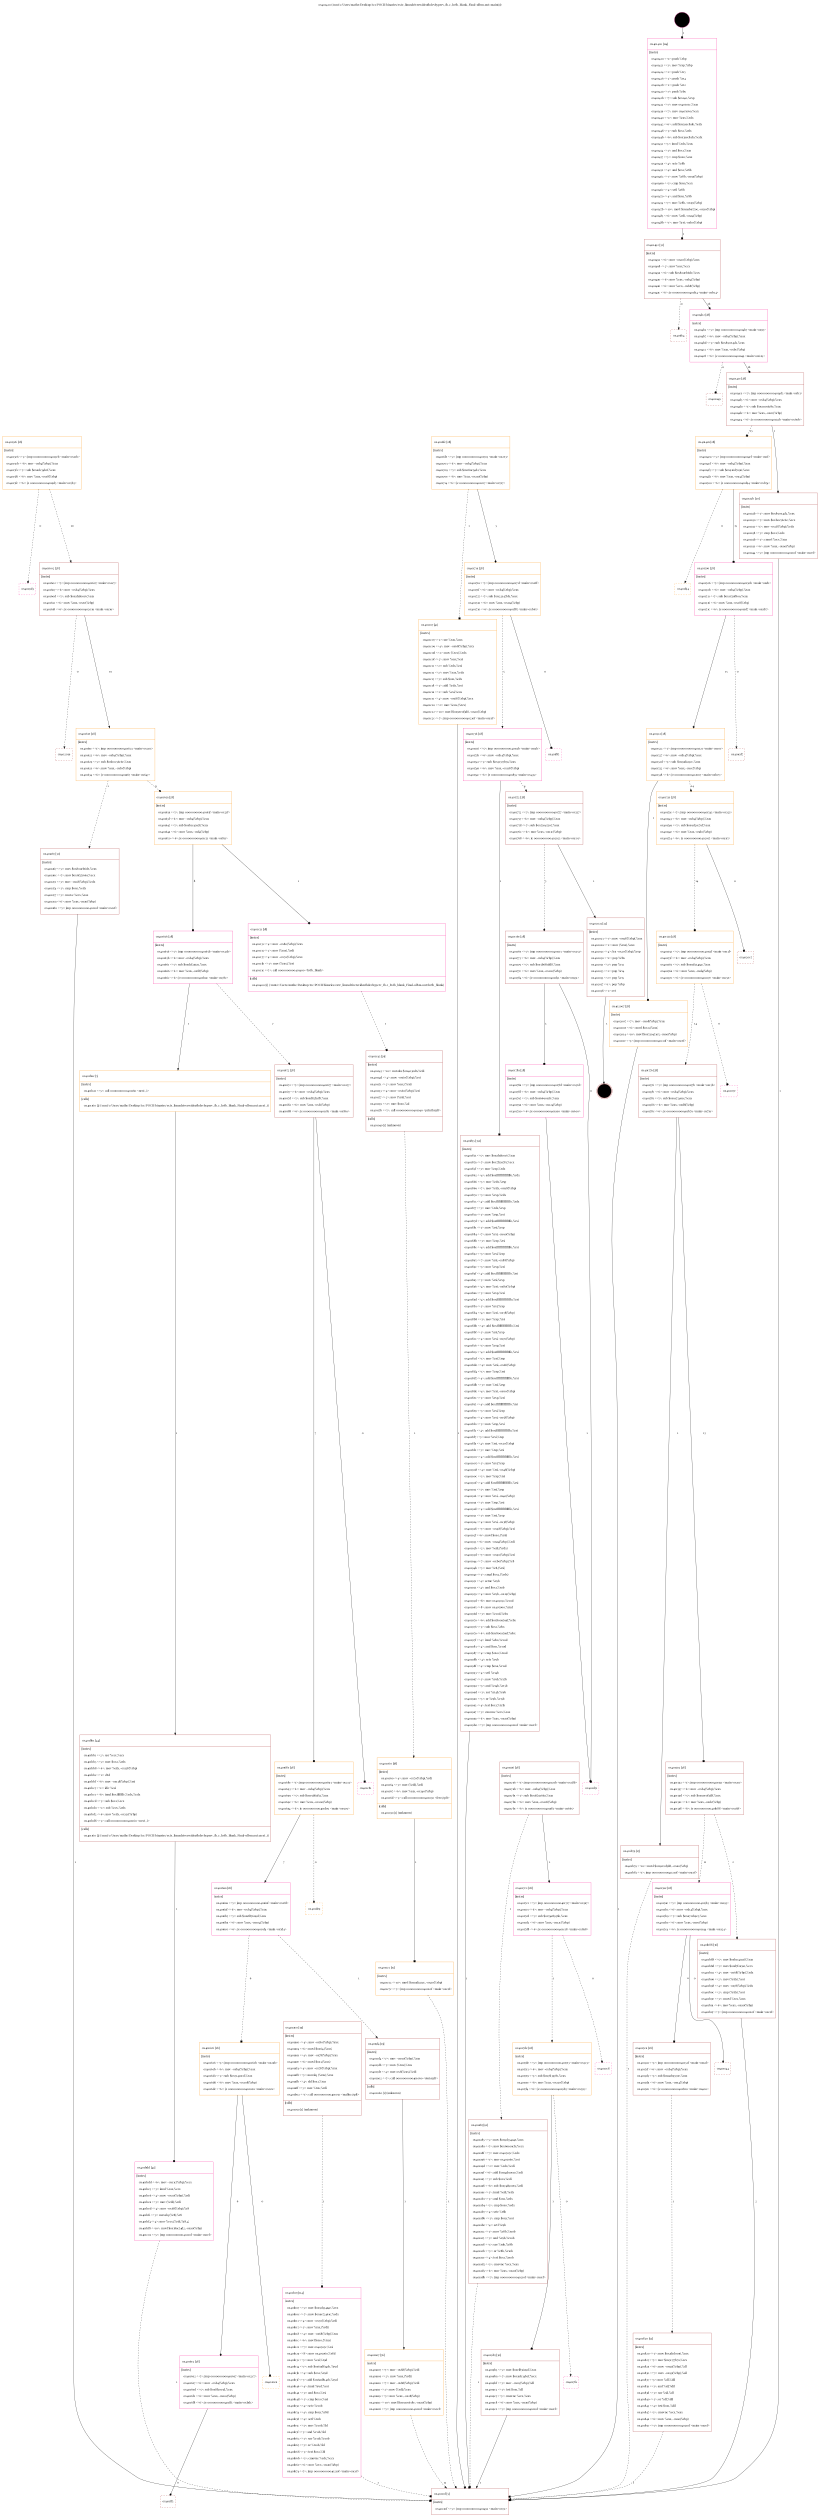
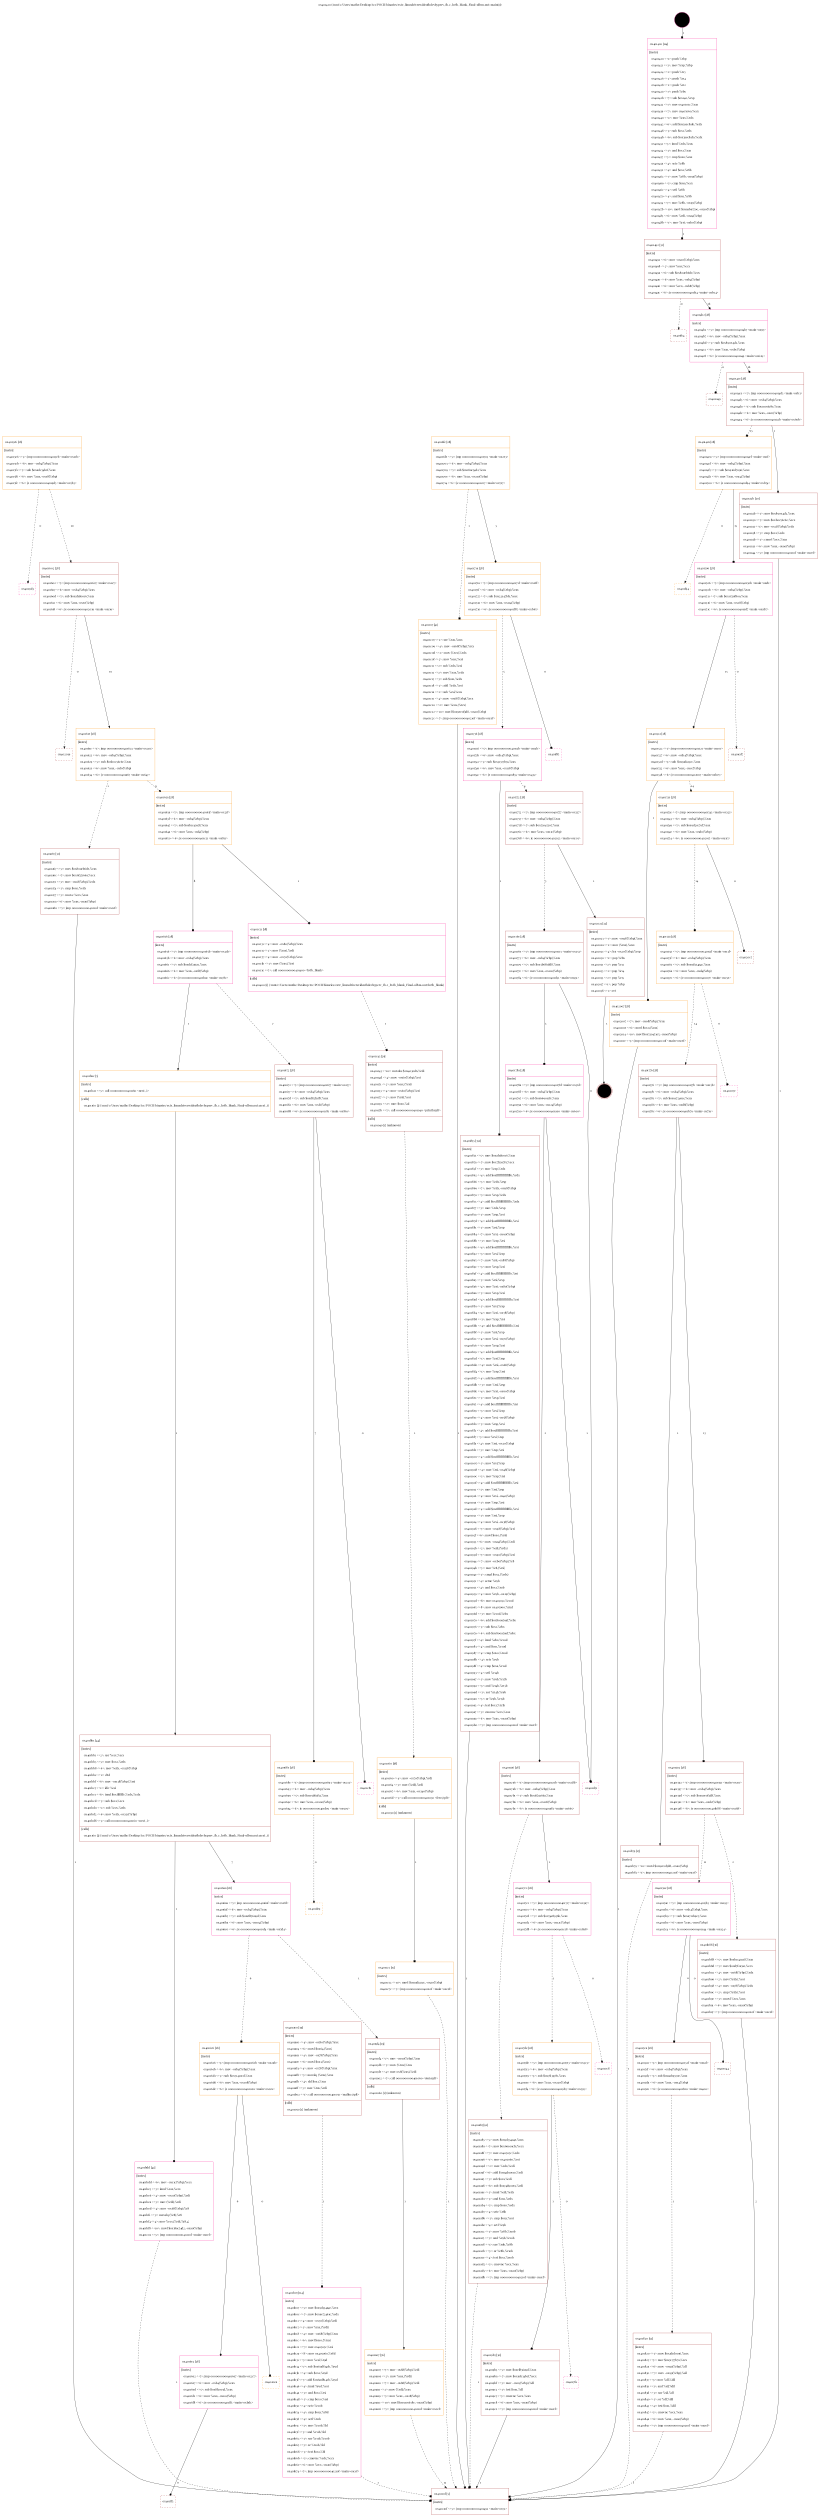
none -> (542, 1438)
(283, 1848) -> (221, 1861)
